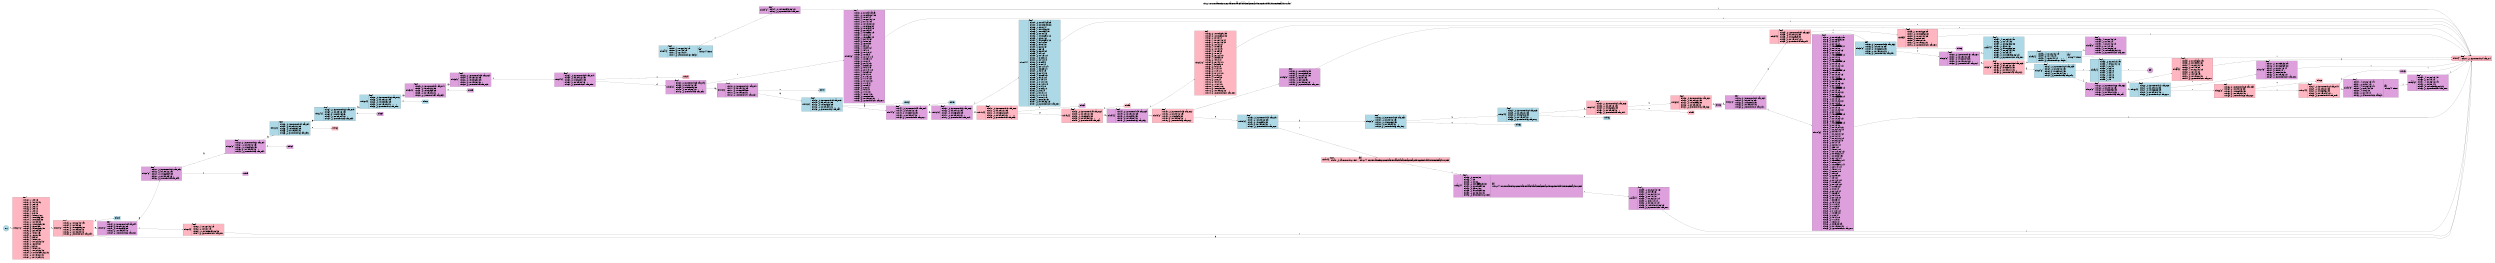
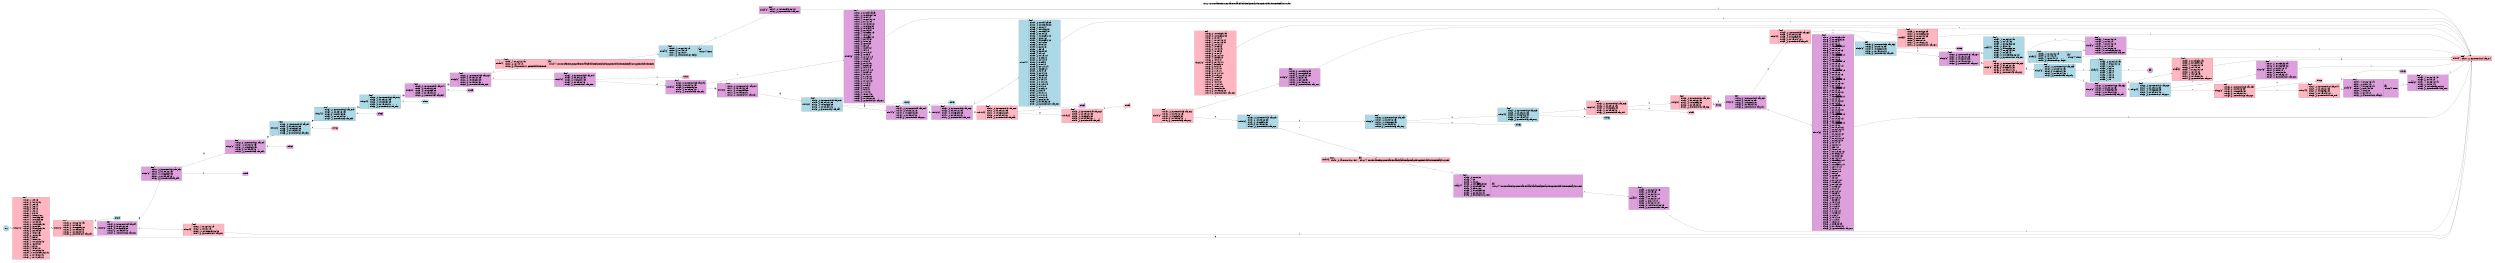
(2026, 63) -> (2050, 41)
none -> (575, 64)
(2437, 70) -> (2295, 50)
(822, 90) -> none
(1723, 105) -> (1718, 102)
(1127, 116) -> none
